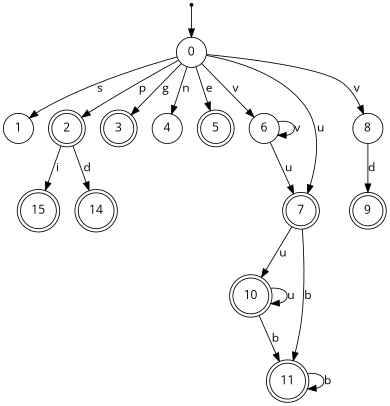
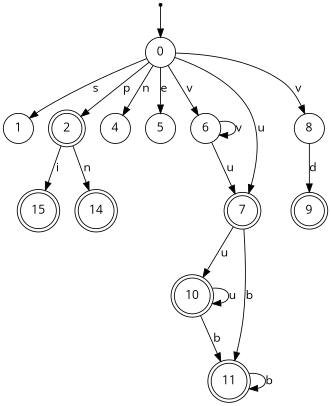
(119, 128) -> none
(216, 128) -> (161, 128)
(87, 168) -> (87, 168)
